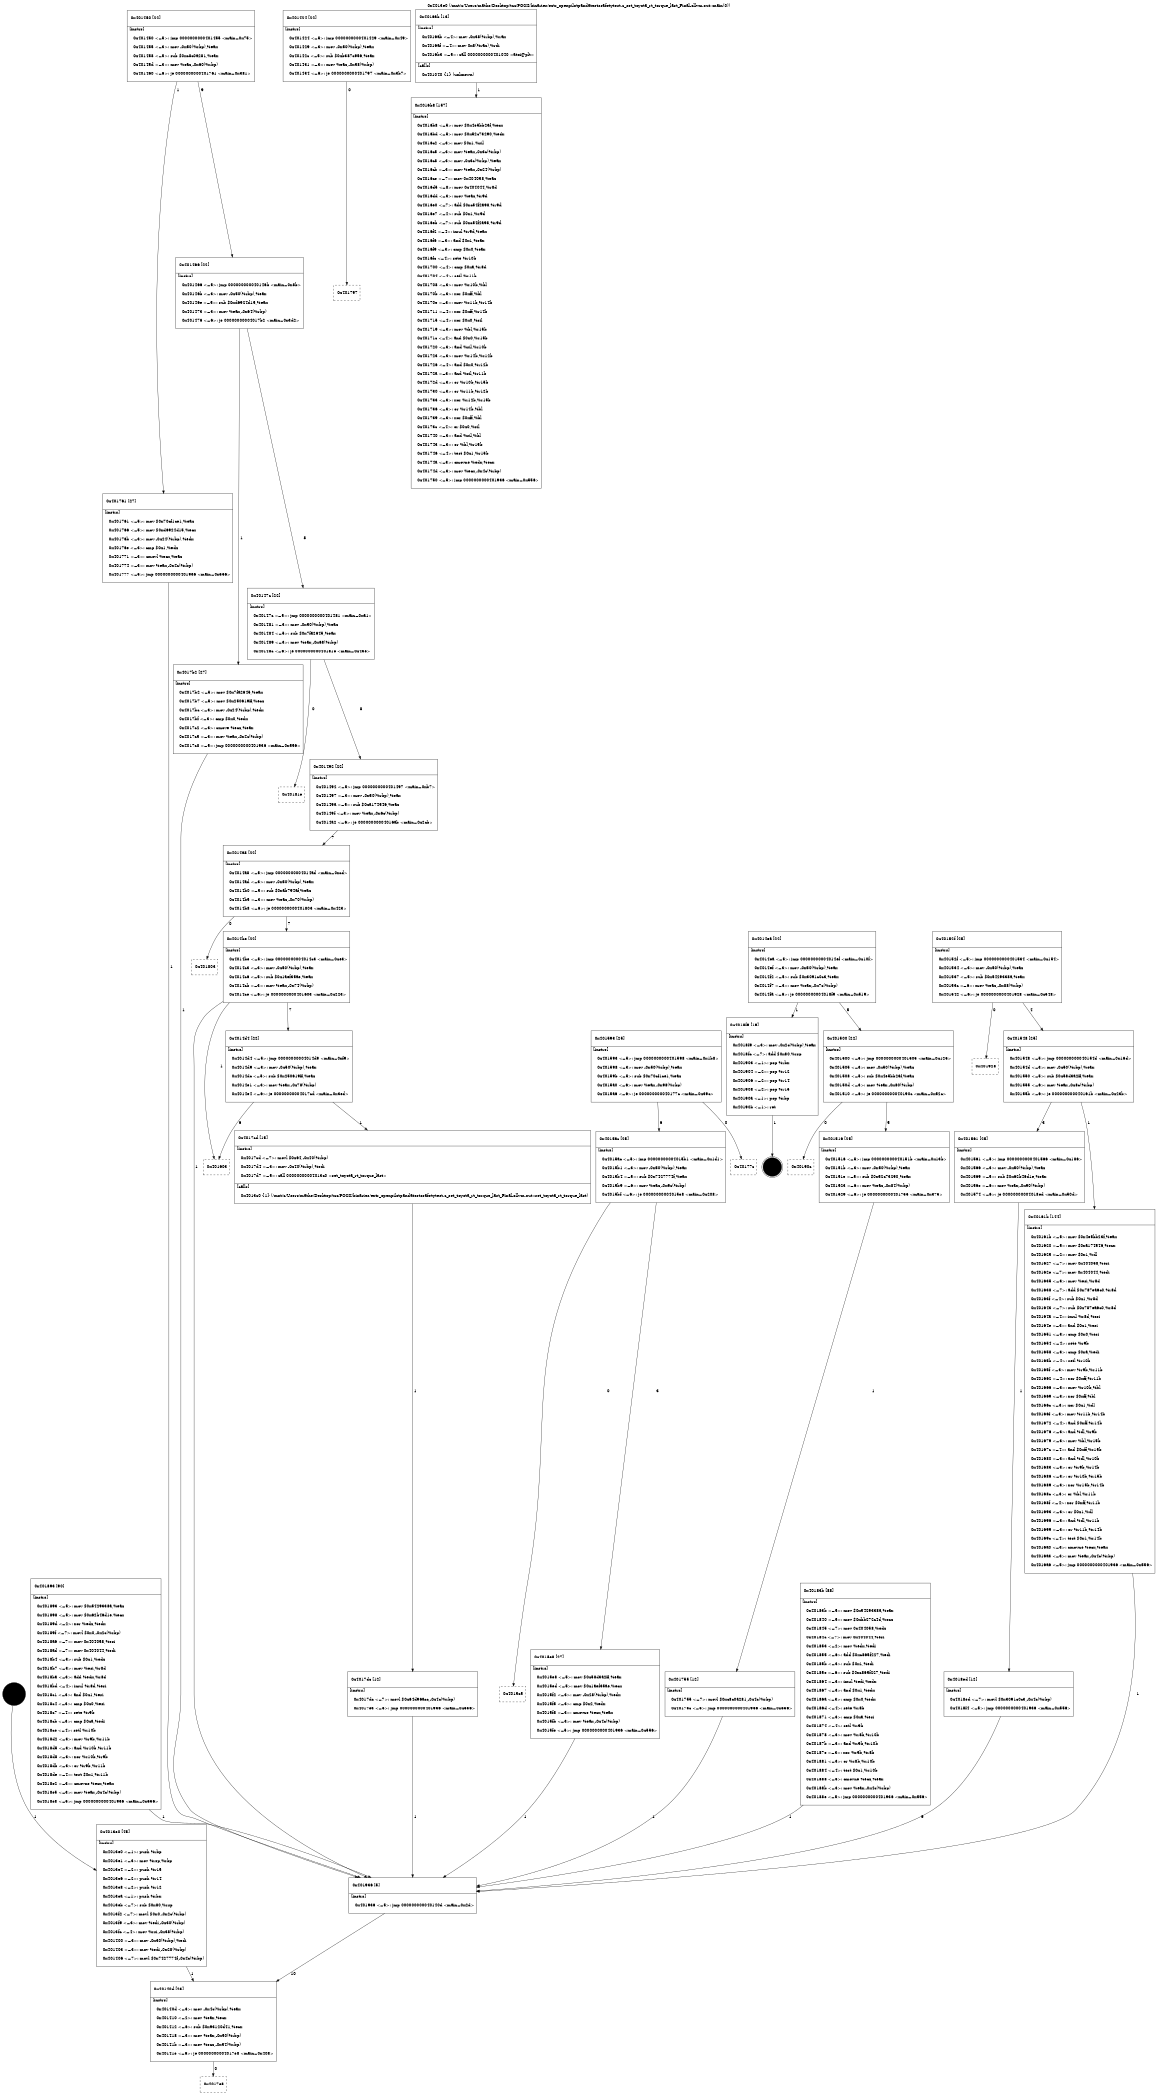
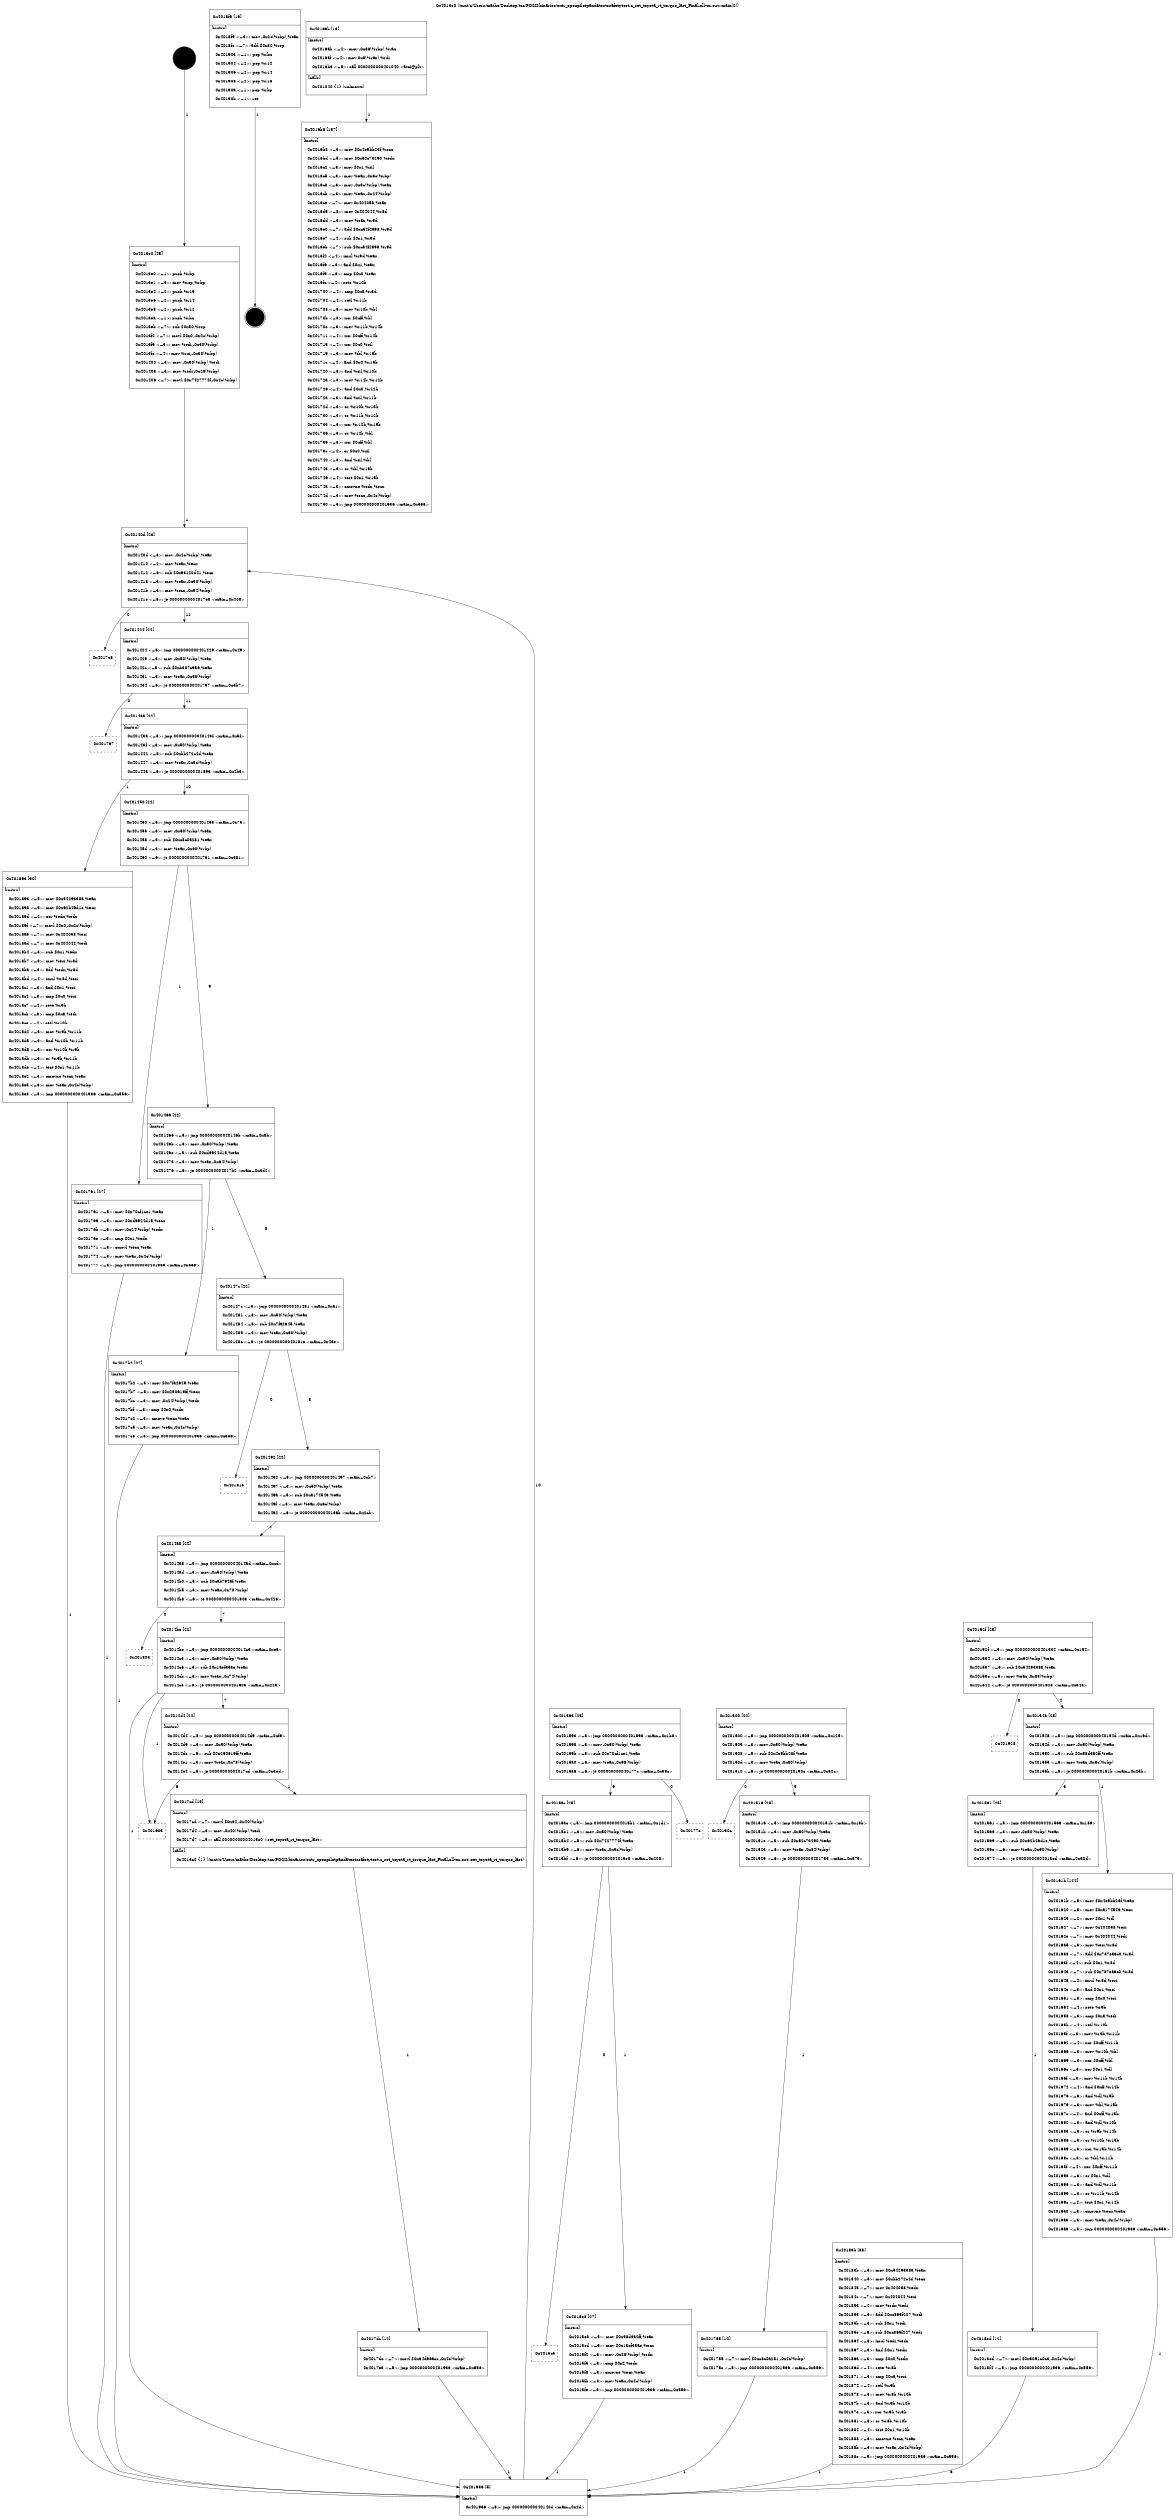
none -> (184, 614)
none -> (184, 744)
(812, 967) -> none
(657, 1391) -> (624, 2055)
